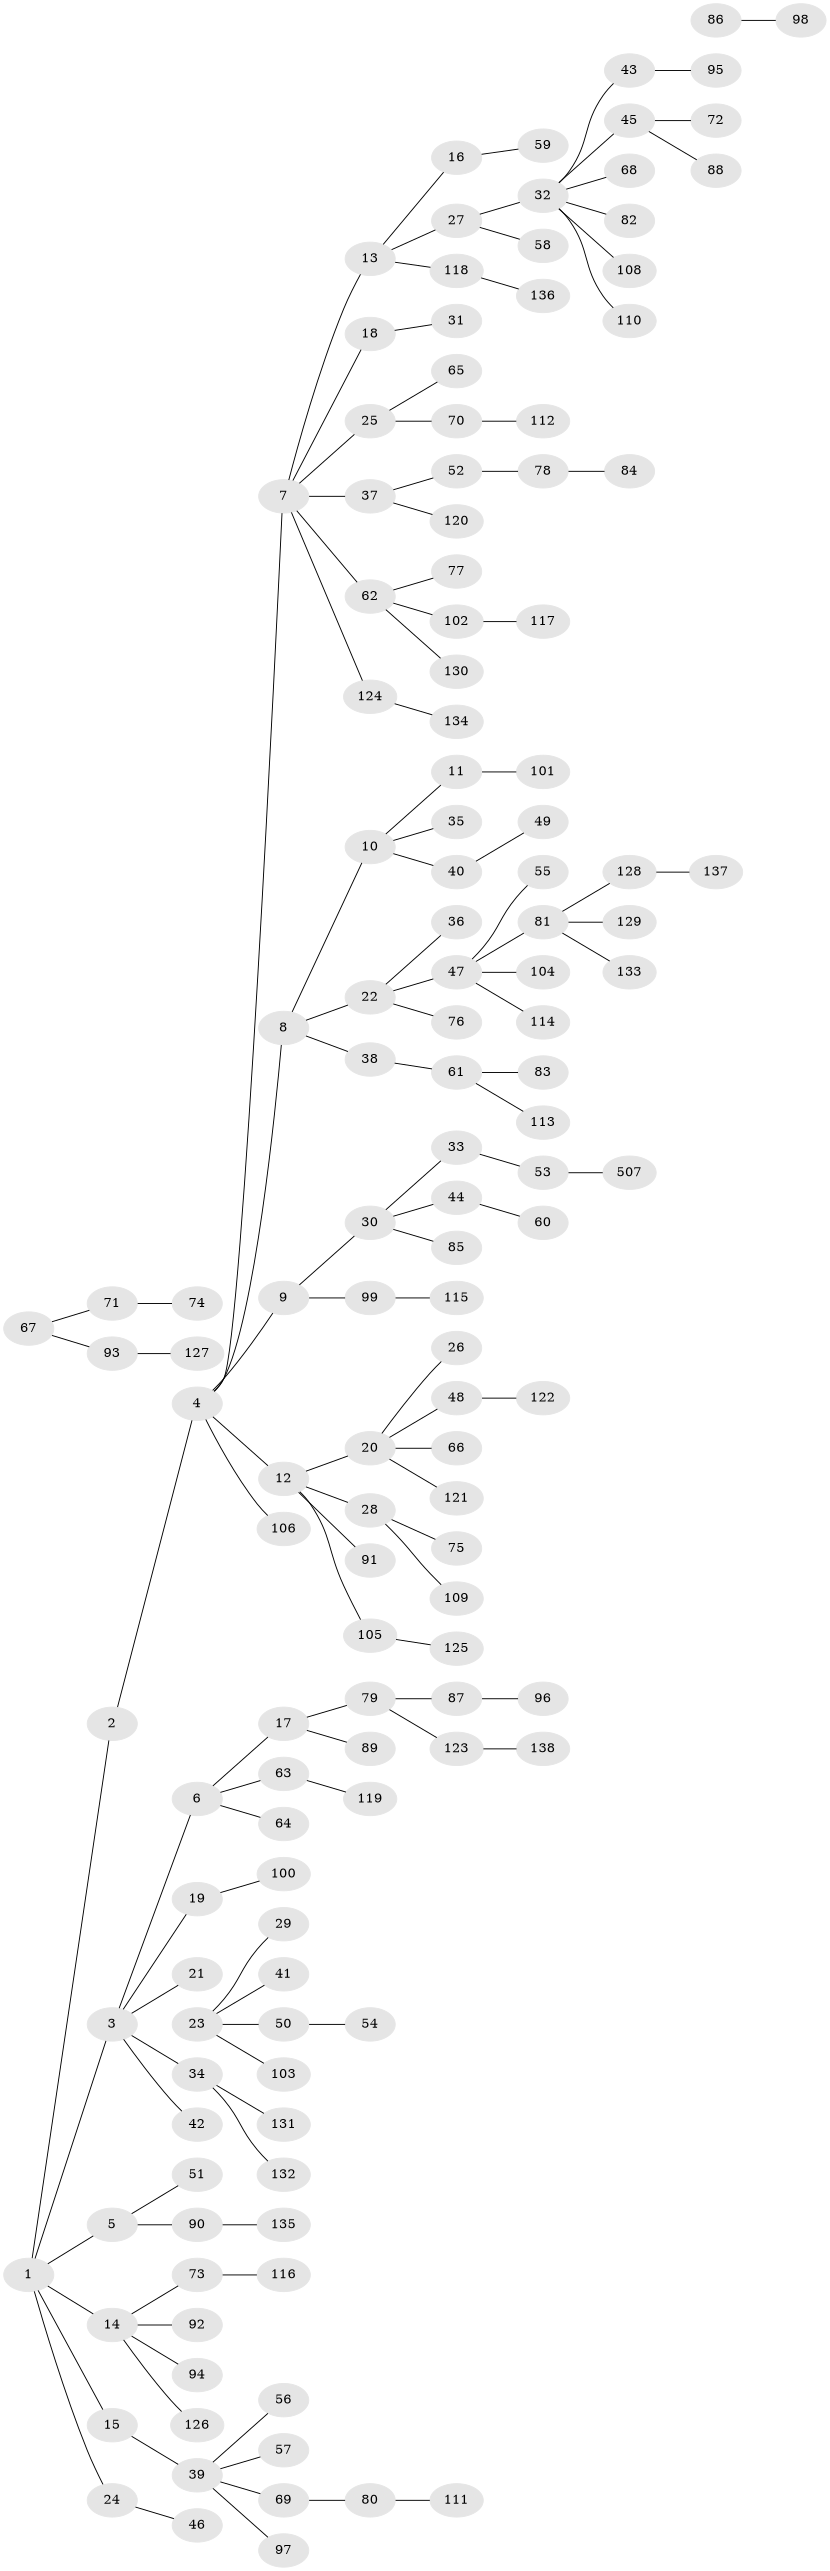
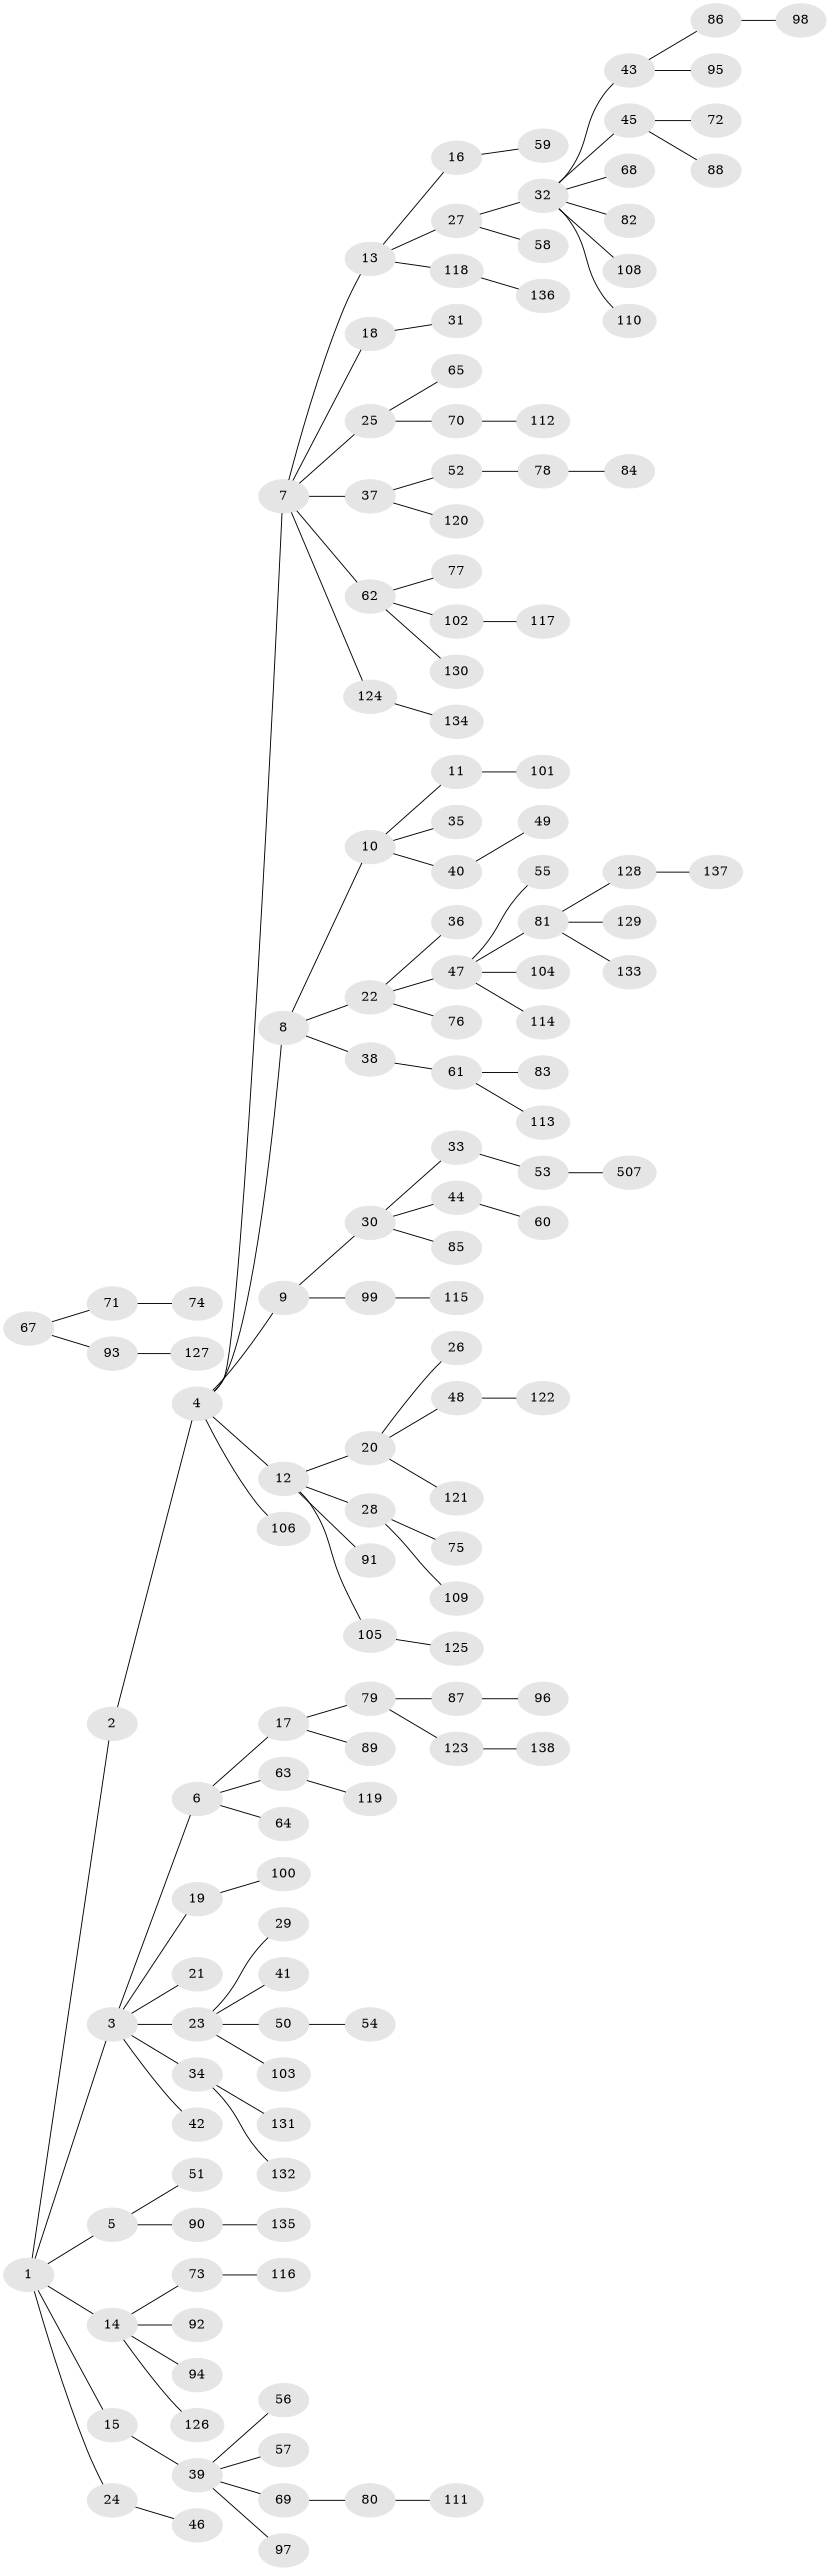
none -> (673, 45)
(457, 1448) -> none
none -> (155, 2024)
